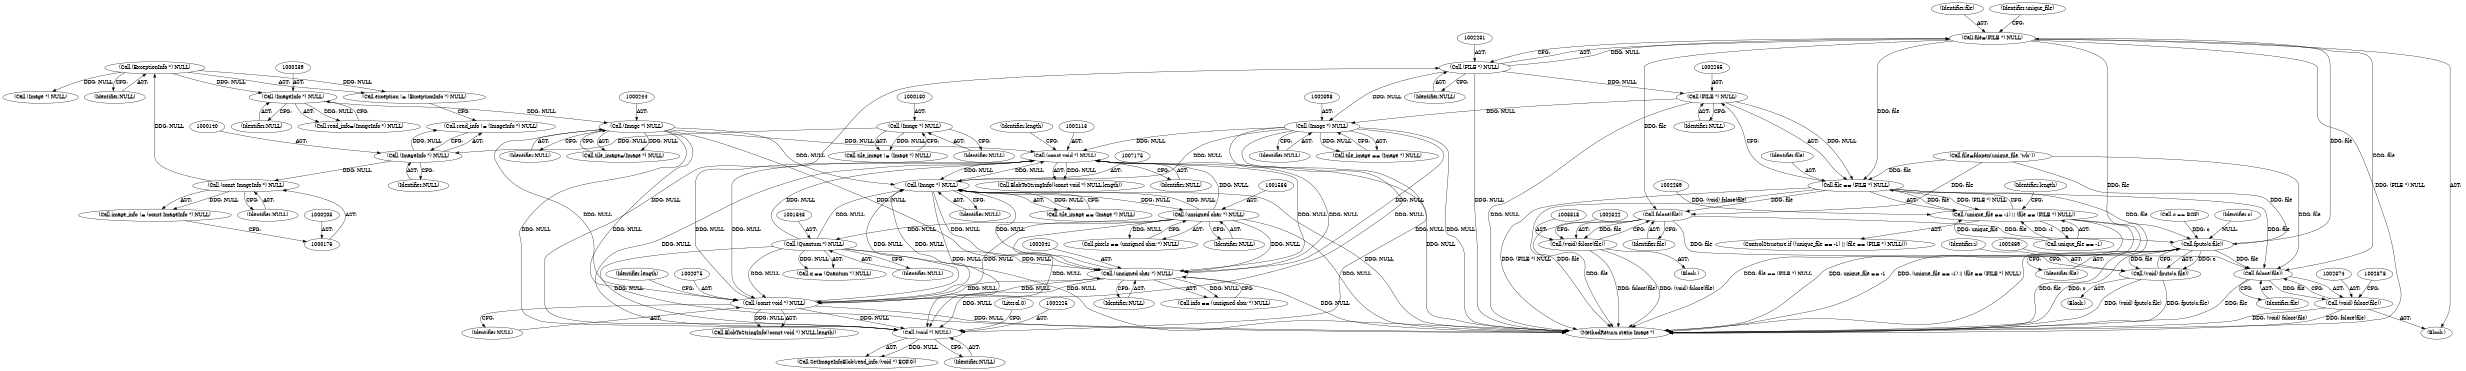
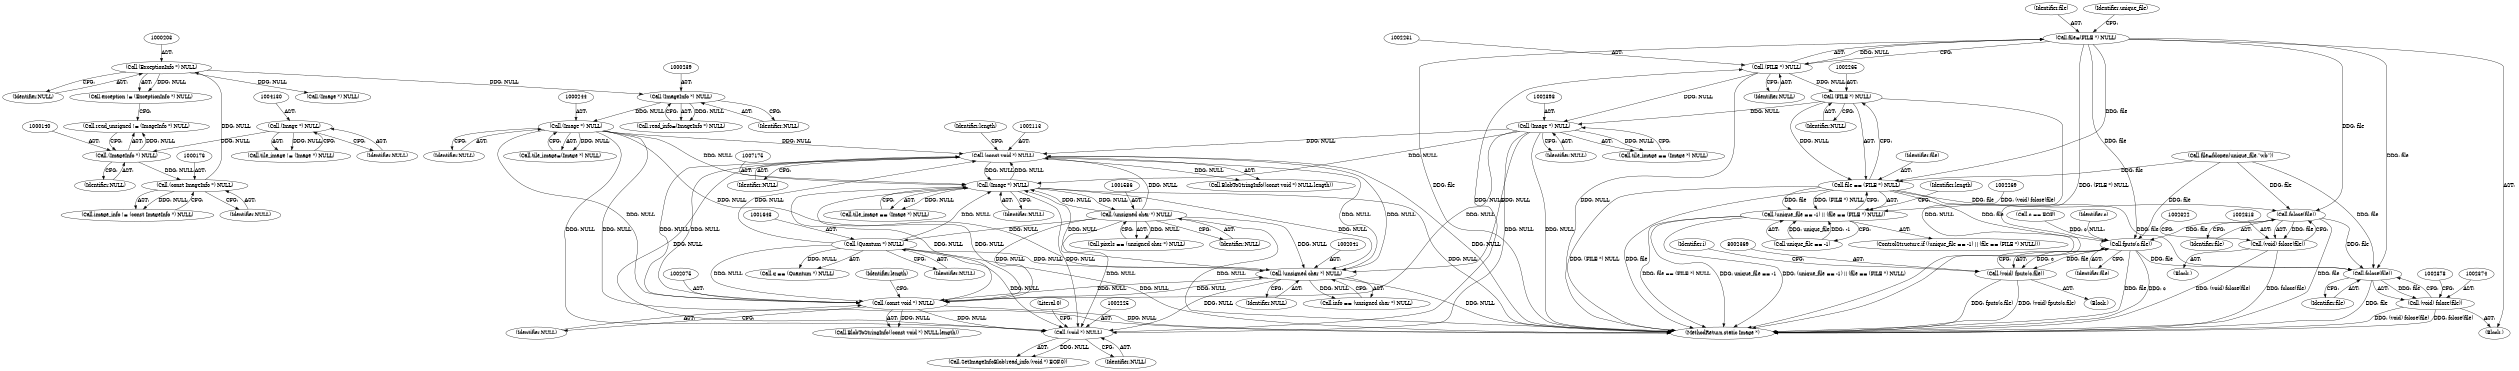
(2328, 57) -> (2104, 143)
(915, 97) -> (271, 97)
(491, 127) -> (136, 127)
(1569, 215) -> (2243, 215)
(322, 228) -> (162, 51)
(2069, 230) -> (1866, 230)
(244, 231) -> (186, 204)
(2010, 245) -> (1738, 245)
